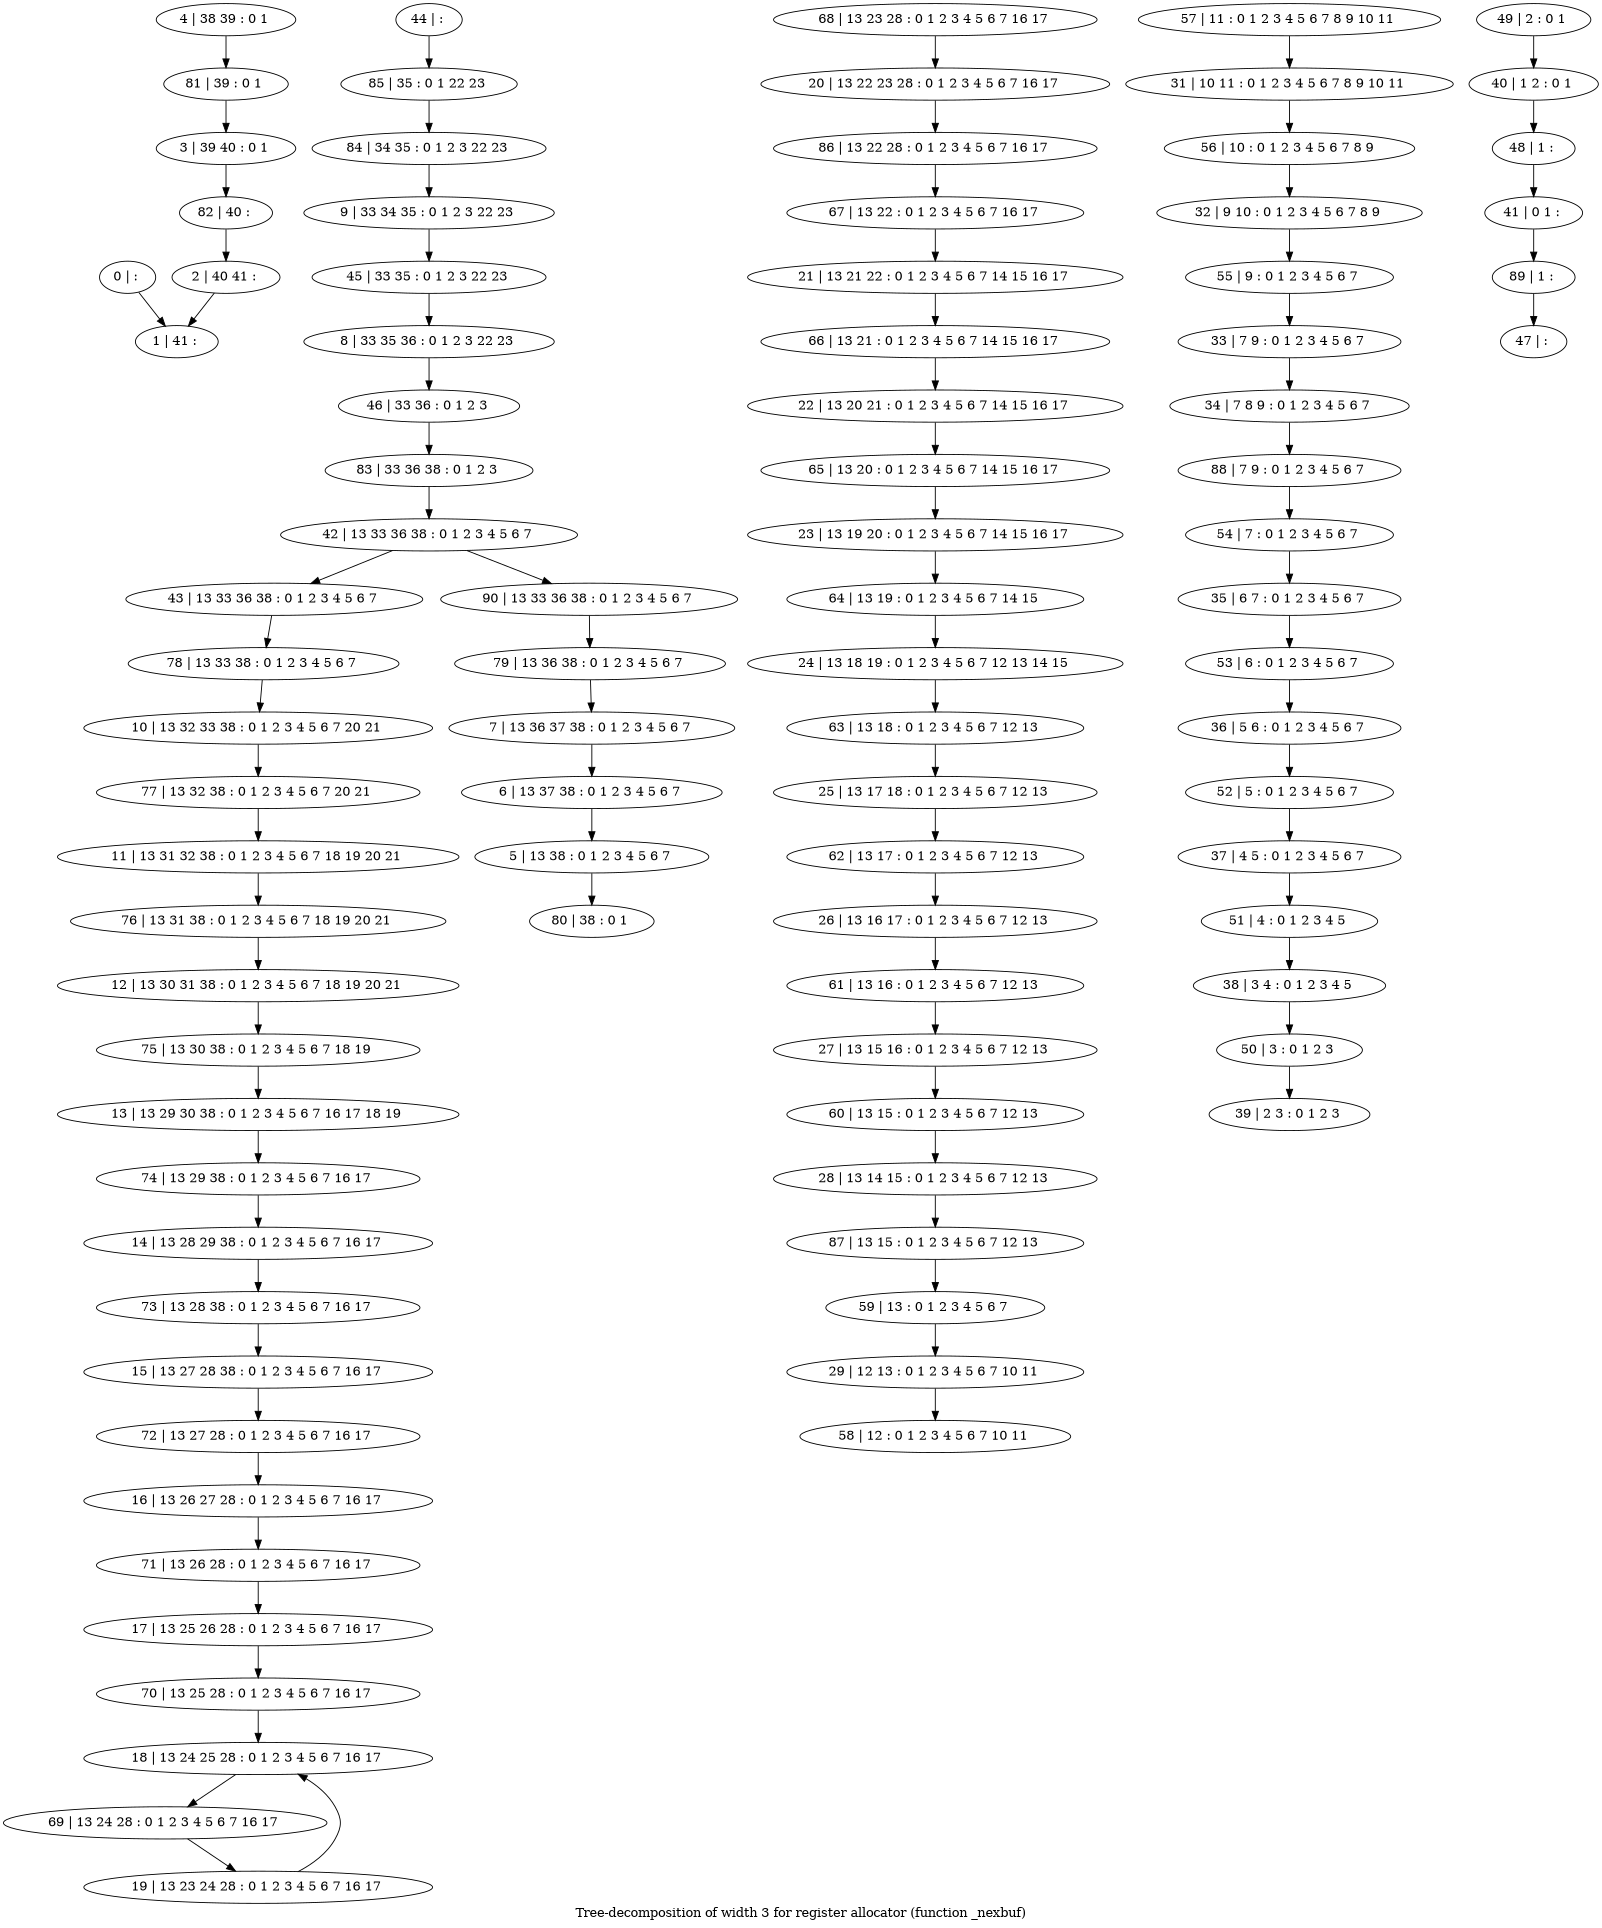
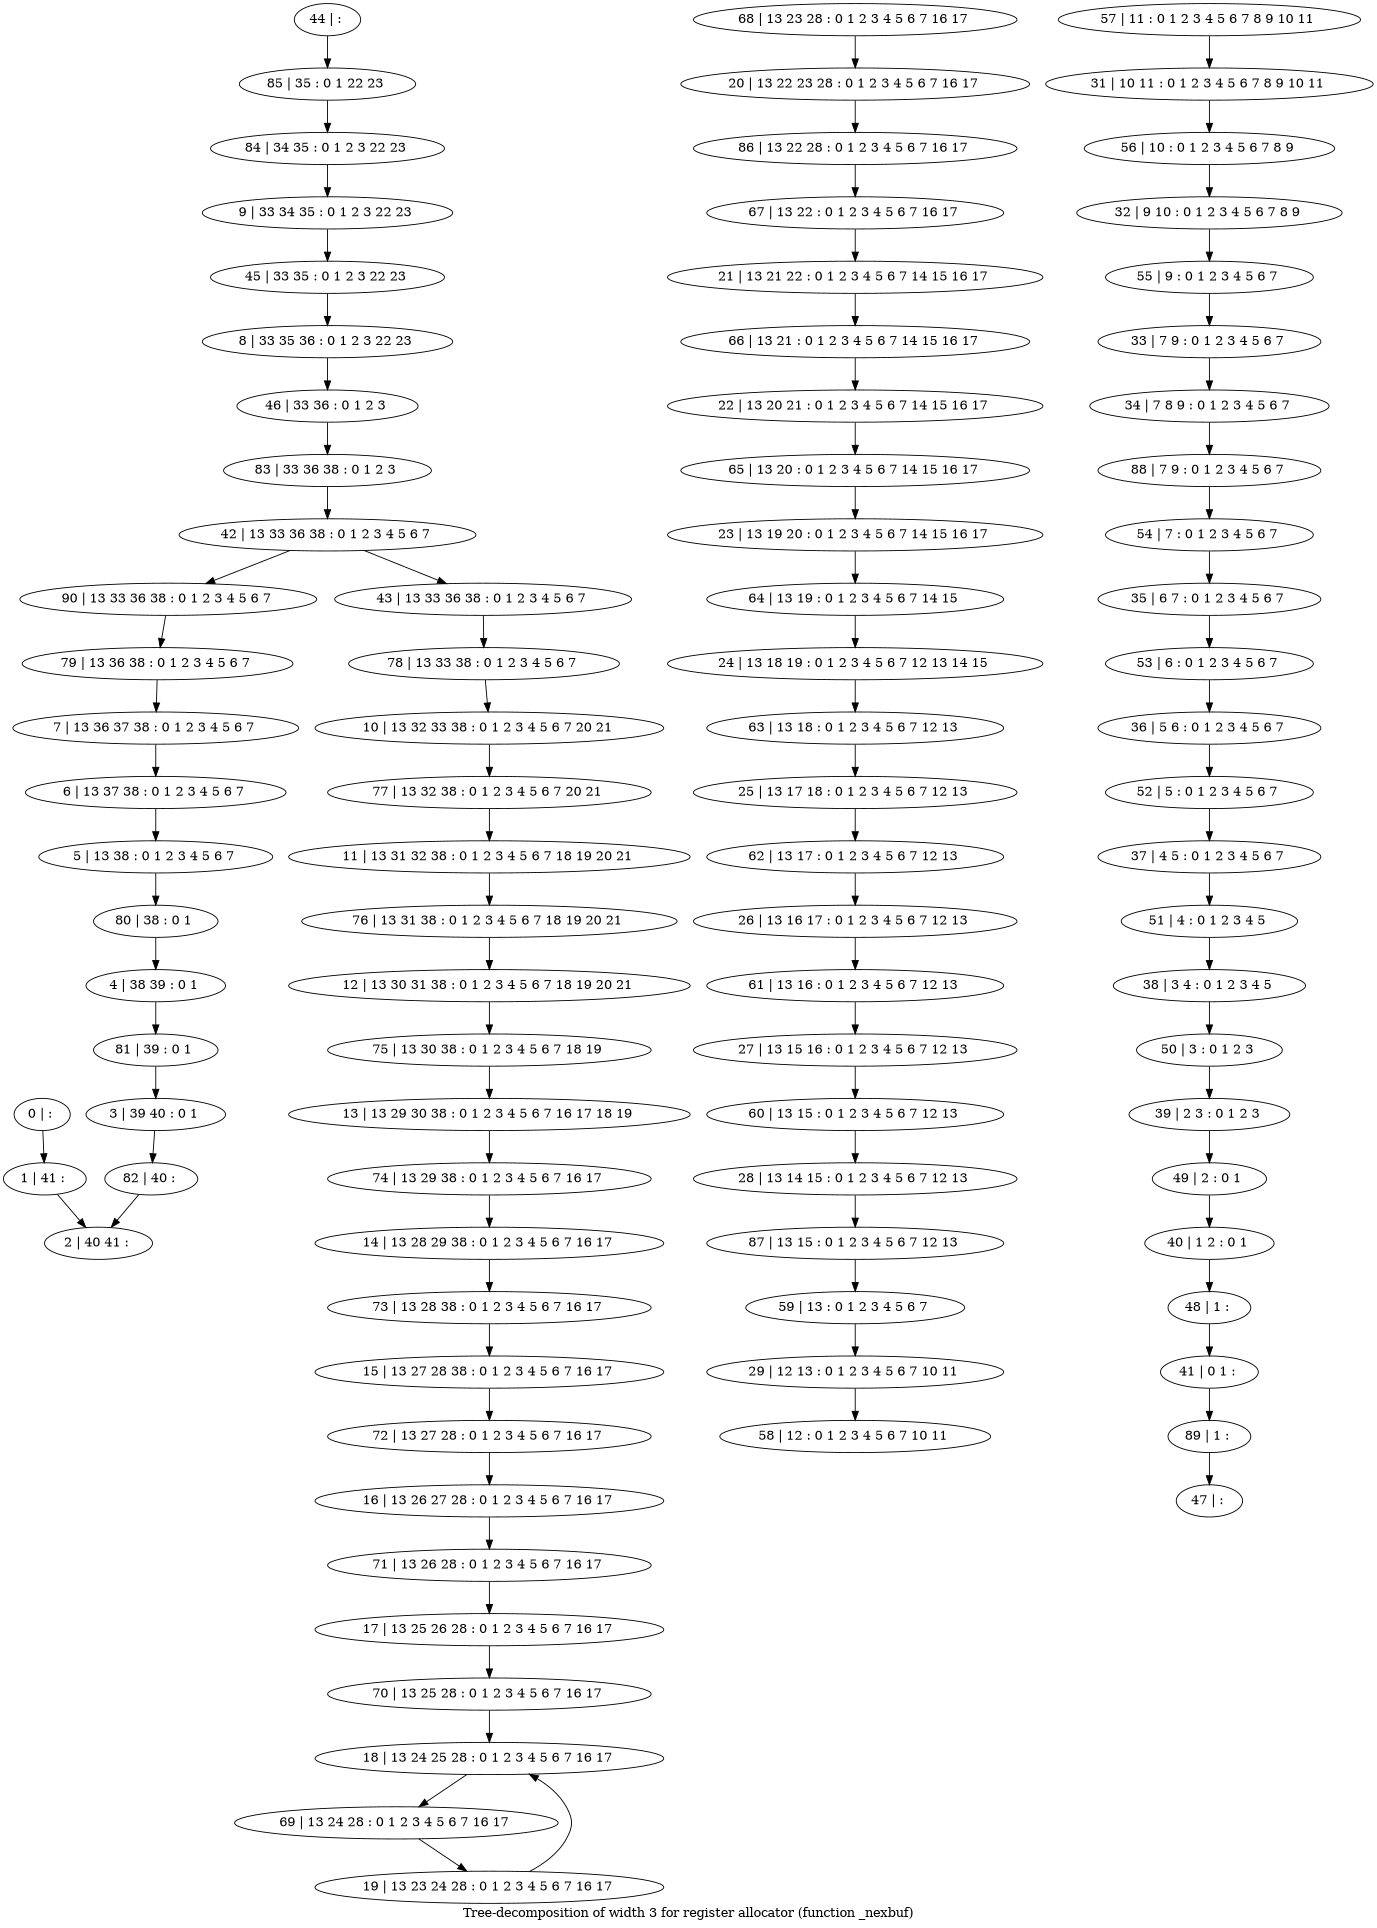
(204, 306) -> (69, 1207)
none -> (156, 949)
none -> (1209, 1142)
